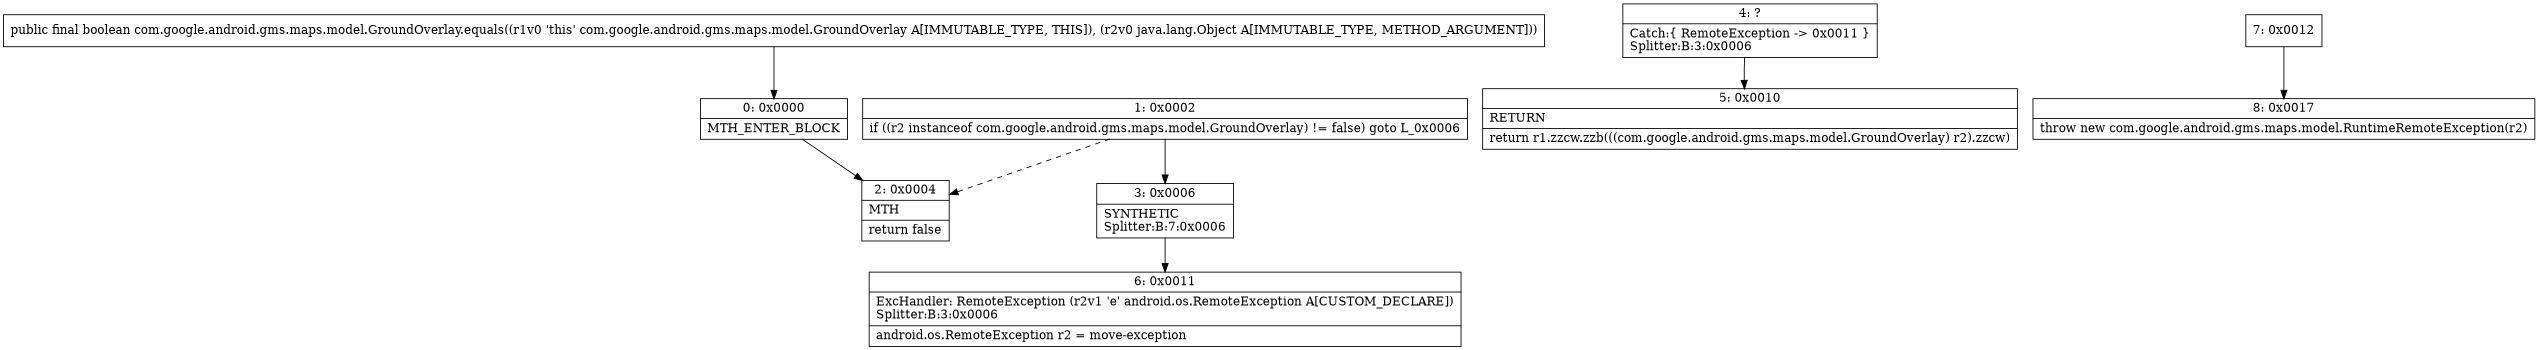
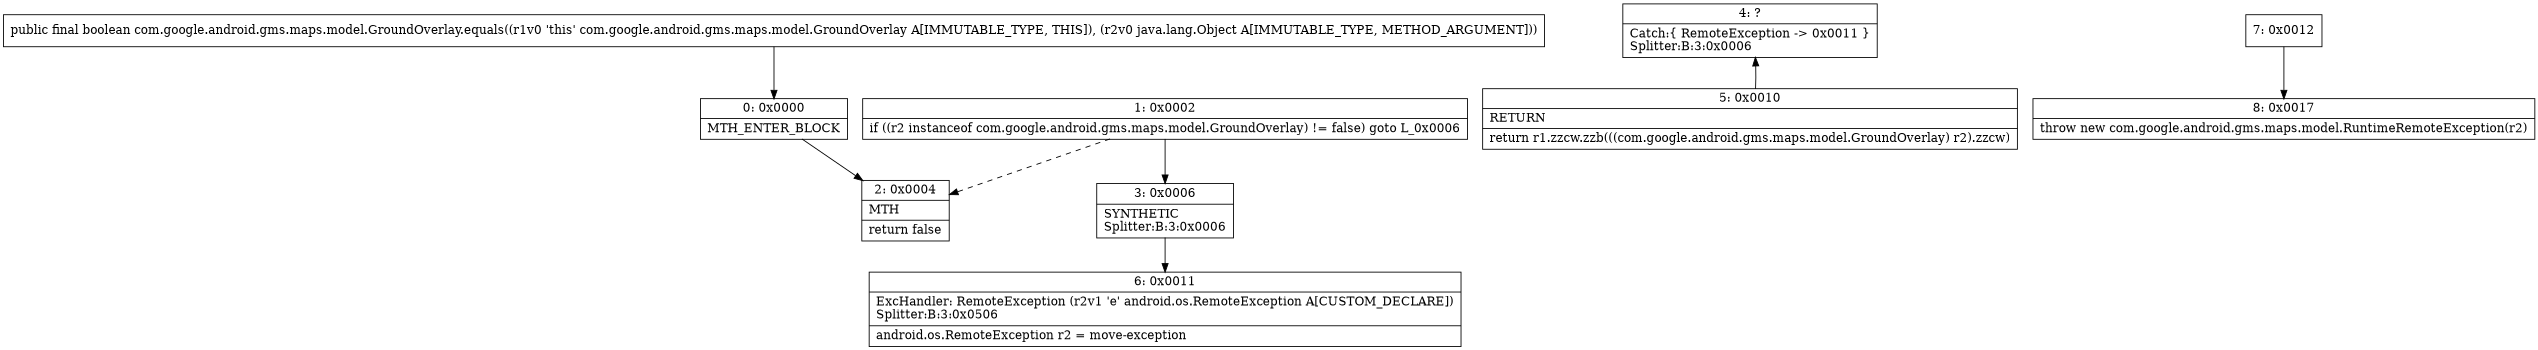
(1744, 69) -> (1756, 78)
(1165, 227) -> (1165, 227)
(938, 315) -> (938, 315)
